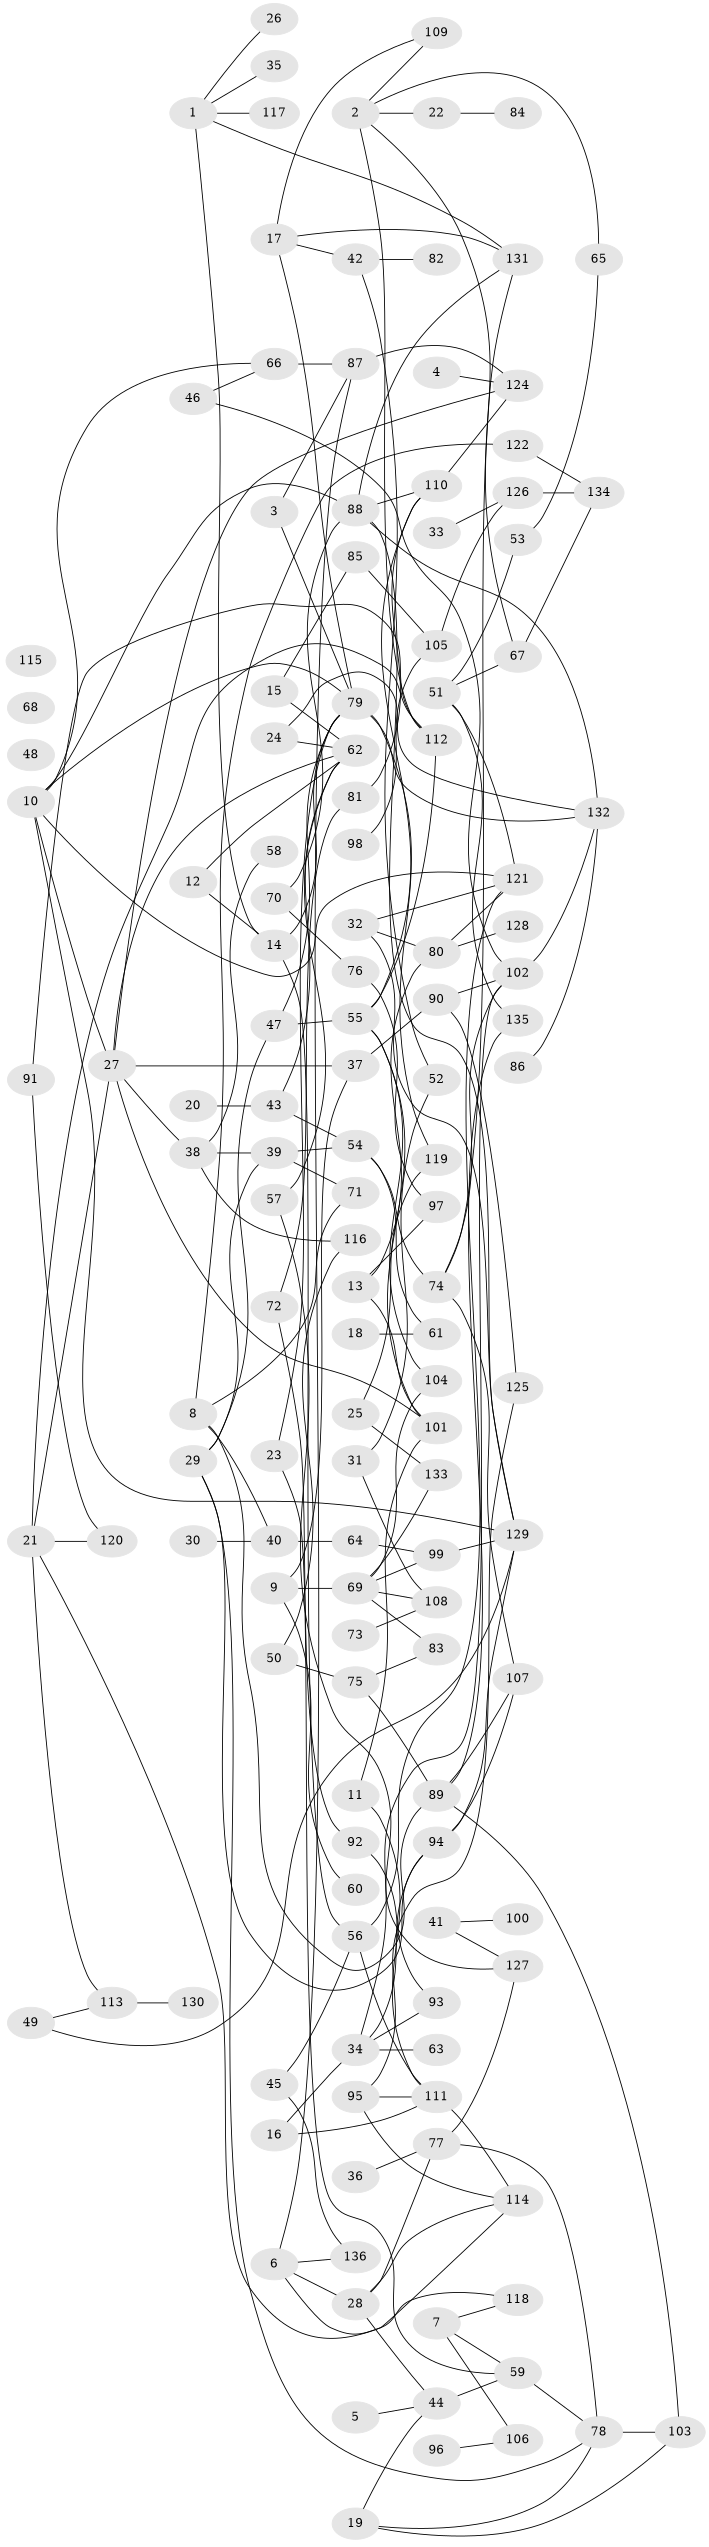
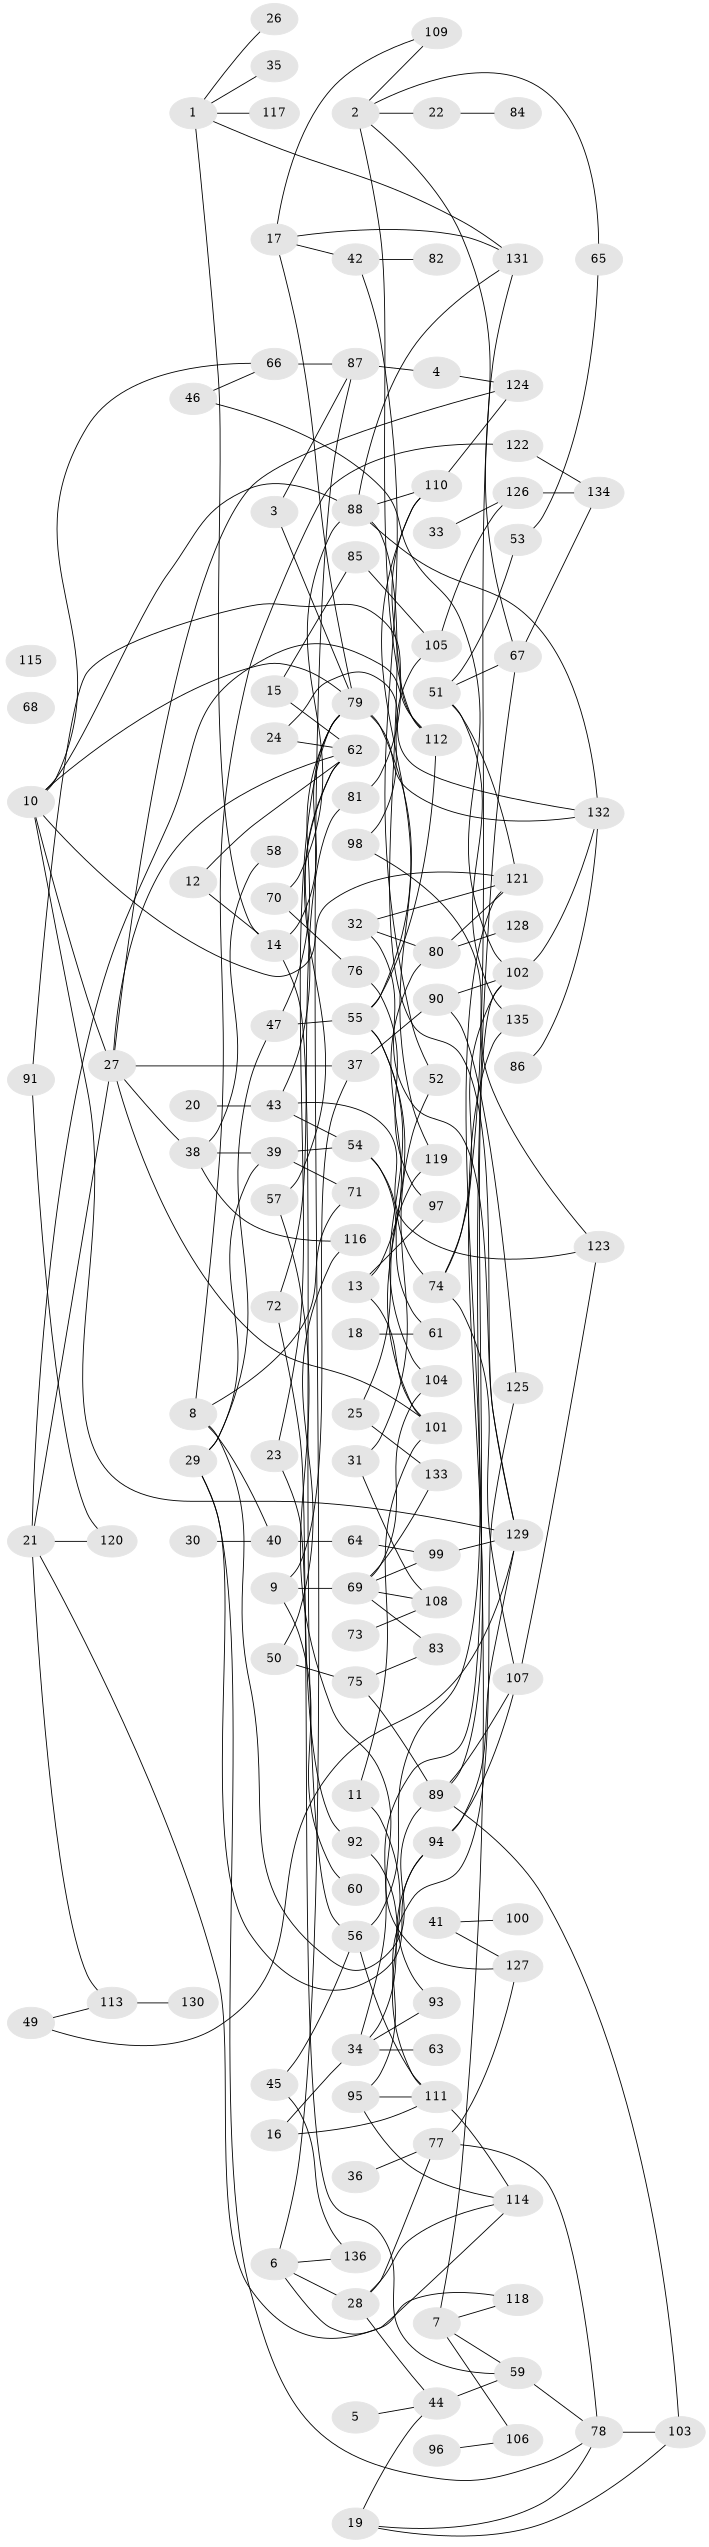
(442, 346) -> (394, 368)
(31, 755) -> none
none -> (599, 1247)
none -> (480, 1859)
